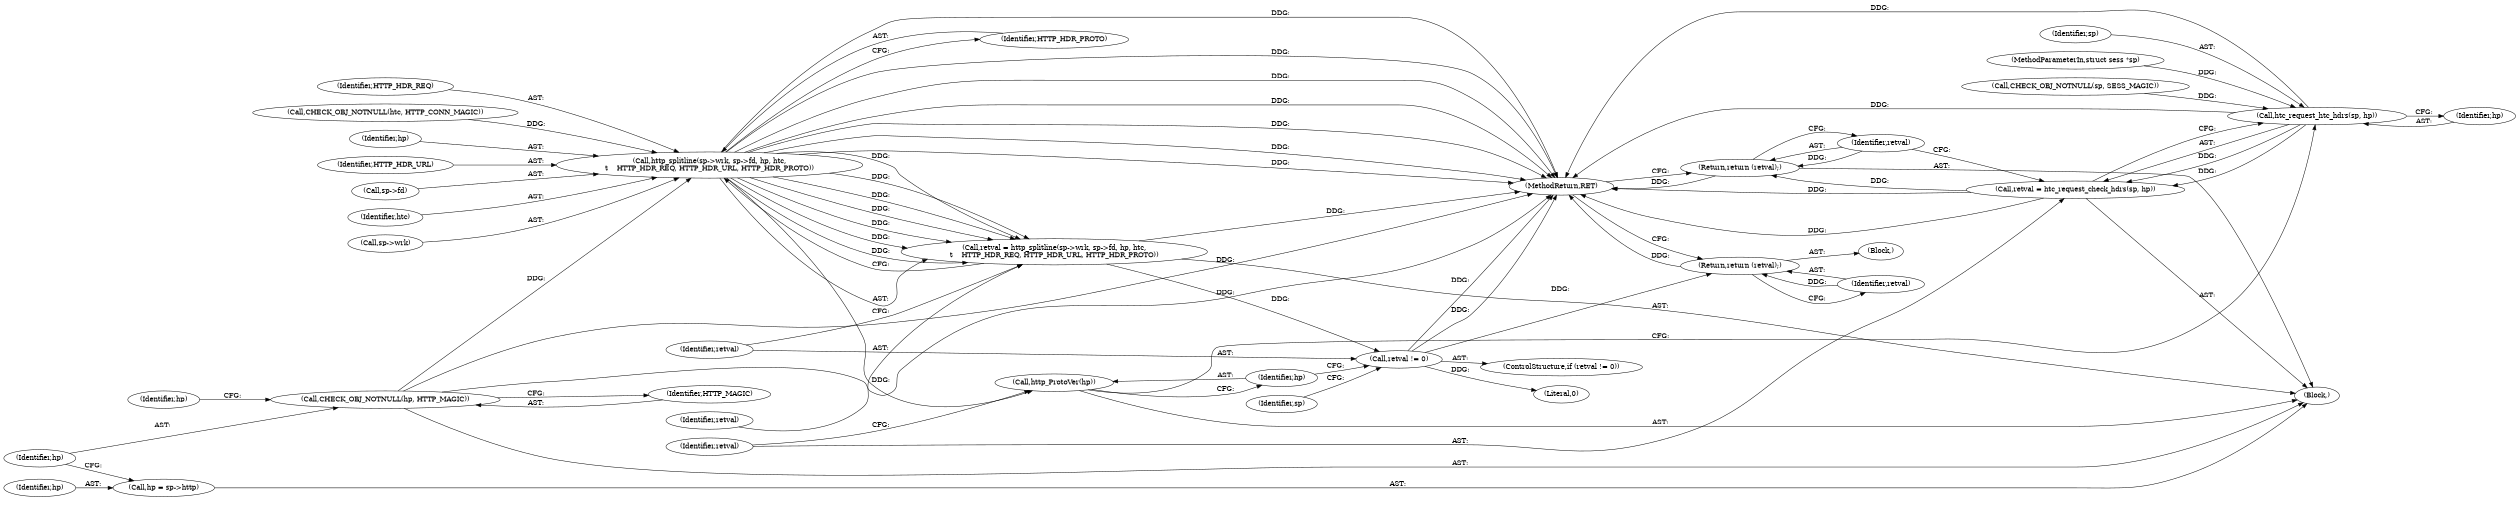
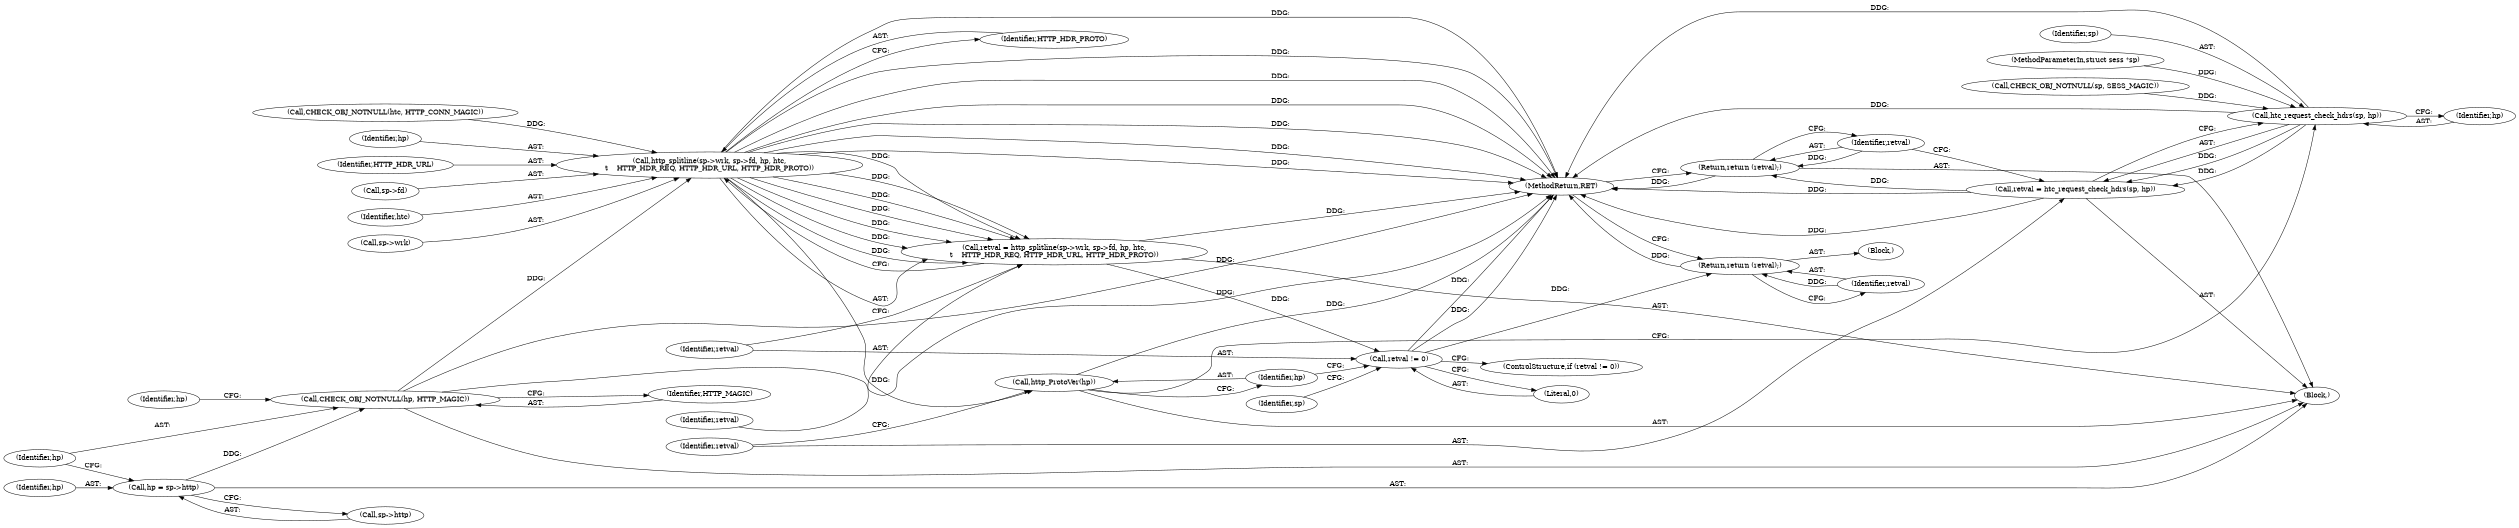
(385, 87) -> none
(2317, 116) -> (2317, 116)
none -> (1325, 311)
(1461, 359) -> (1461, 359)
(1461, 370) -> (1461, 370)
none -> (1473, 392)
none -> (273, 446)
none -> (385, 516)
